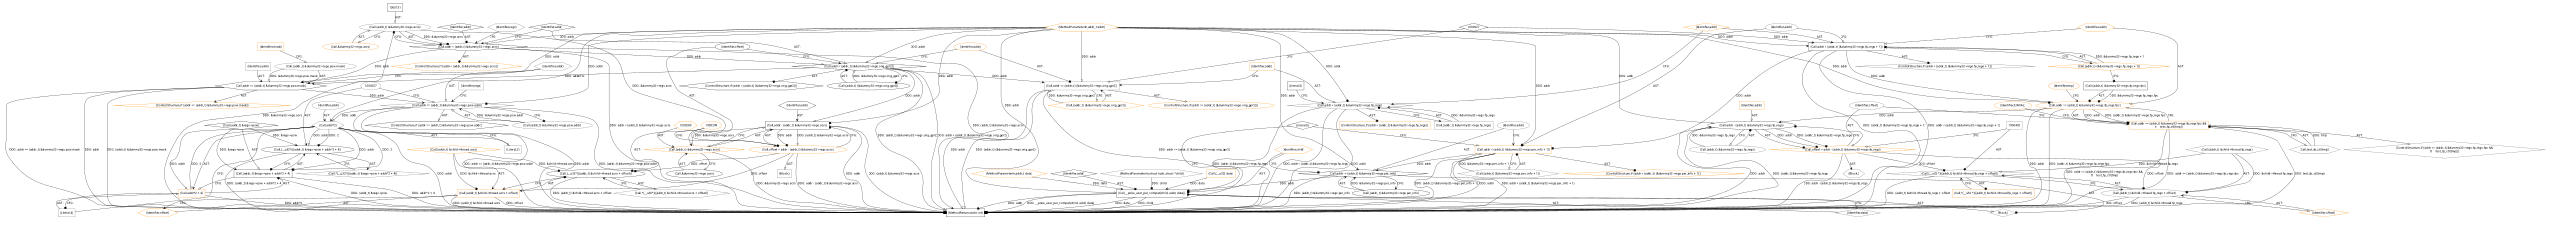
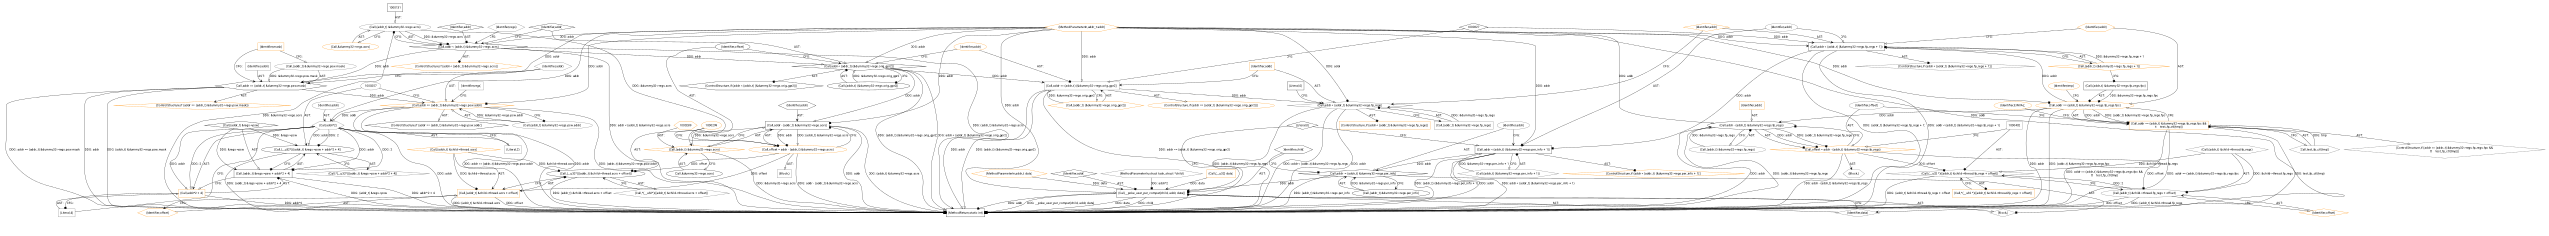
(1281, 47) -> (1973, 117)
(577, 75) -> (235, 64)
(1940, 90) -> (1990, 53)
none -> (1219, 96)
(447, 106) -> (447, 106)
(1294, 150) -> (1294, 150)
(1513, 150) -> (1513, 150)
(1159, 183) -> (1159, 183)
(2118, 183) -> (2118, 183)
